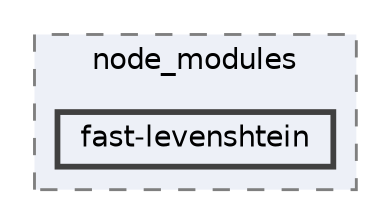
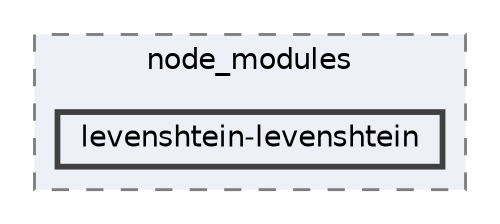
(195, 139) -> (250, 139)
